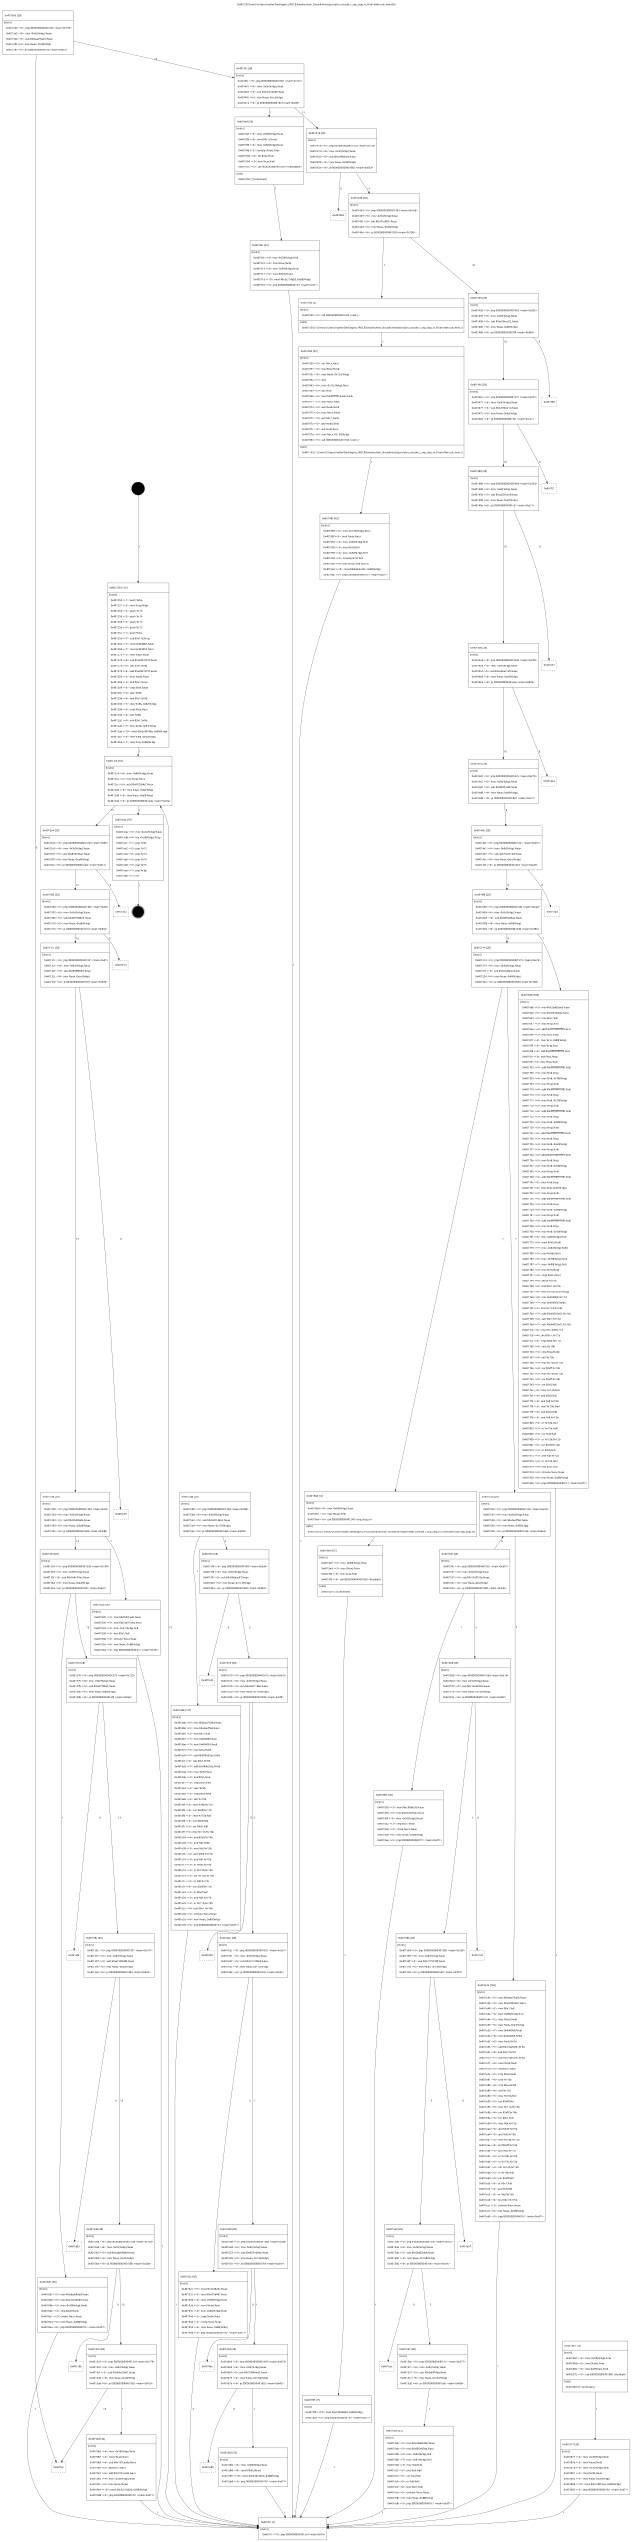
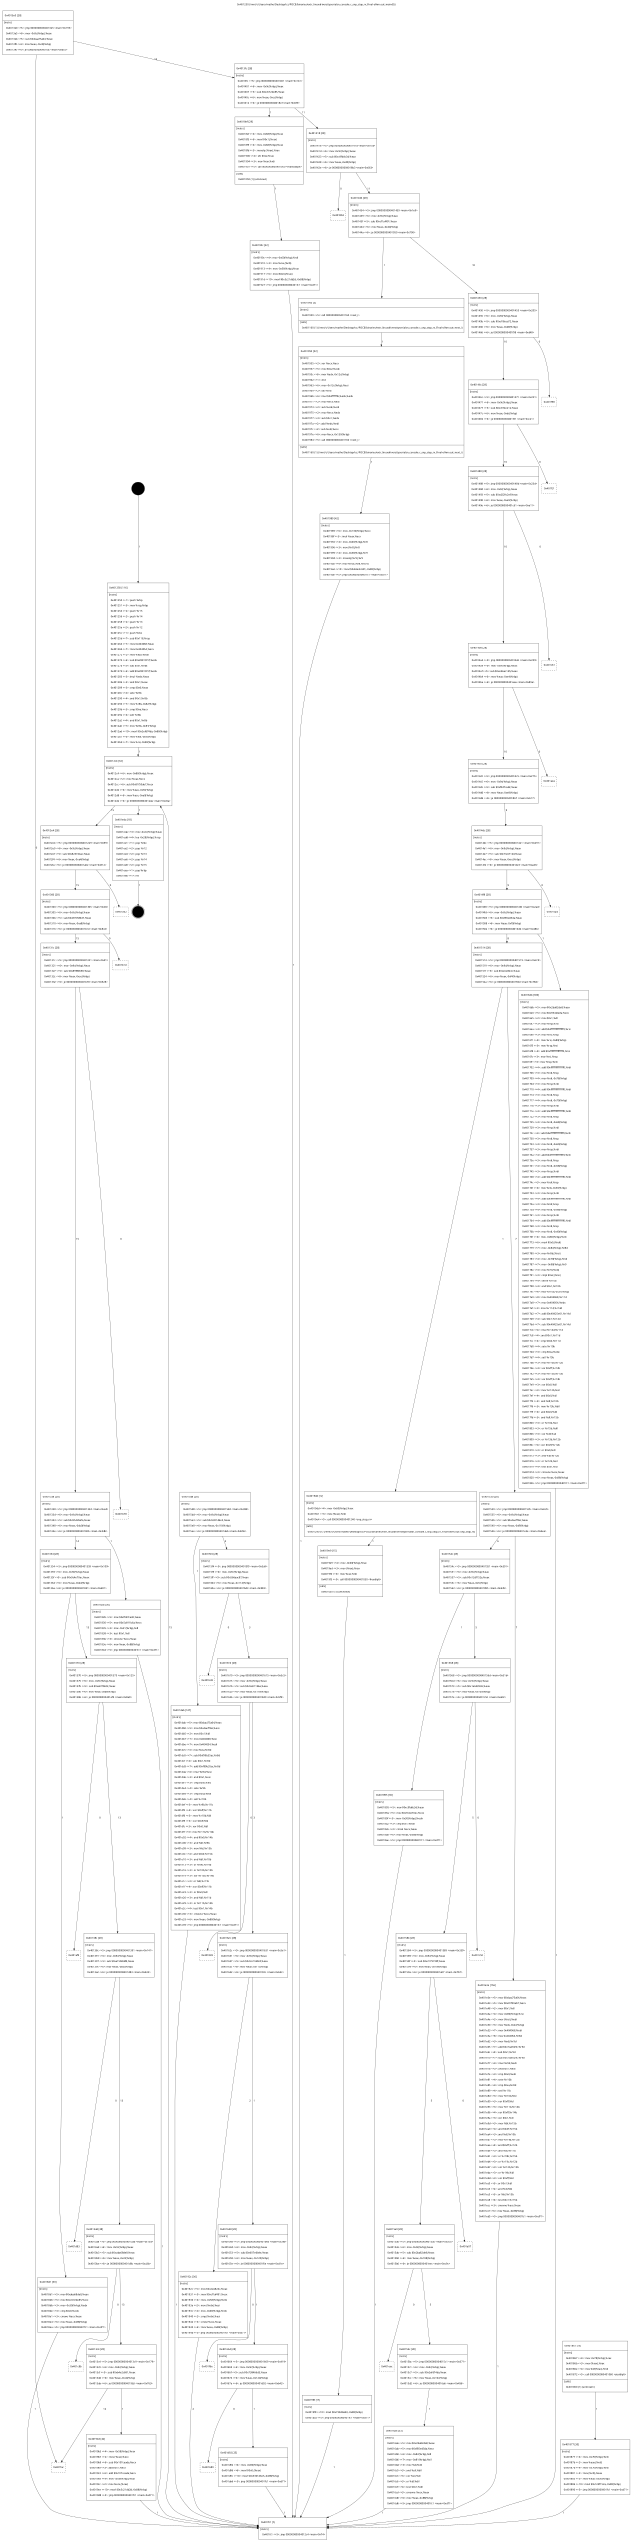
(498, 1544) -> (495, 1542)
